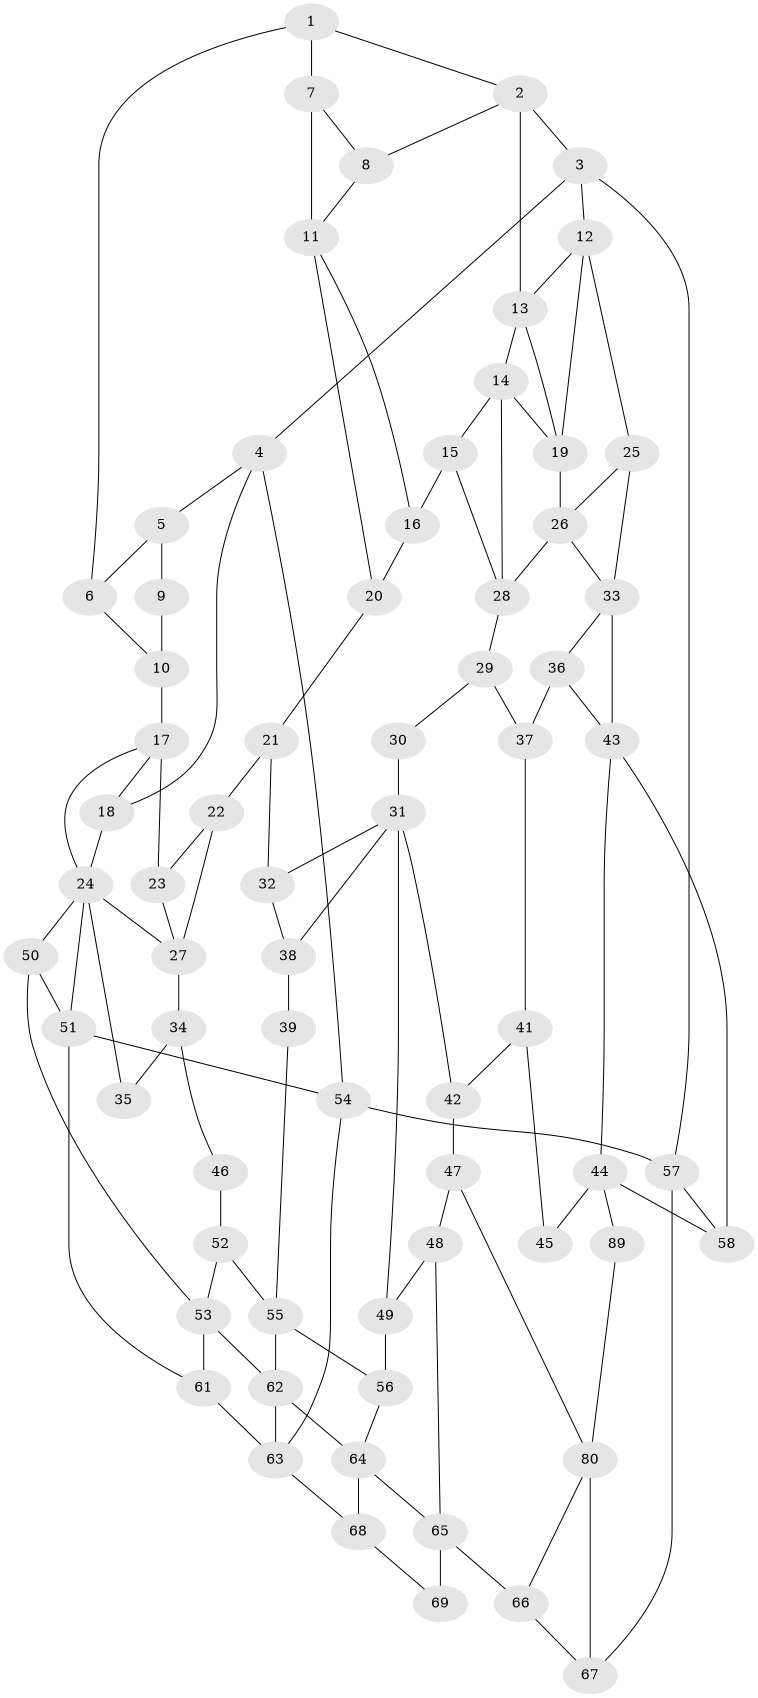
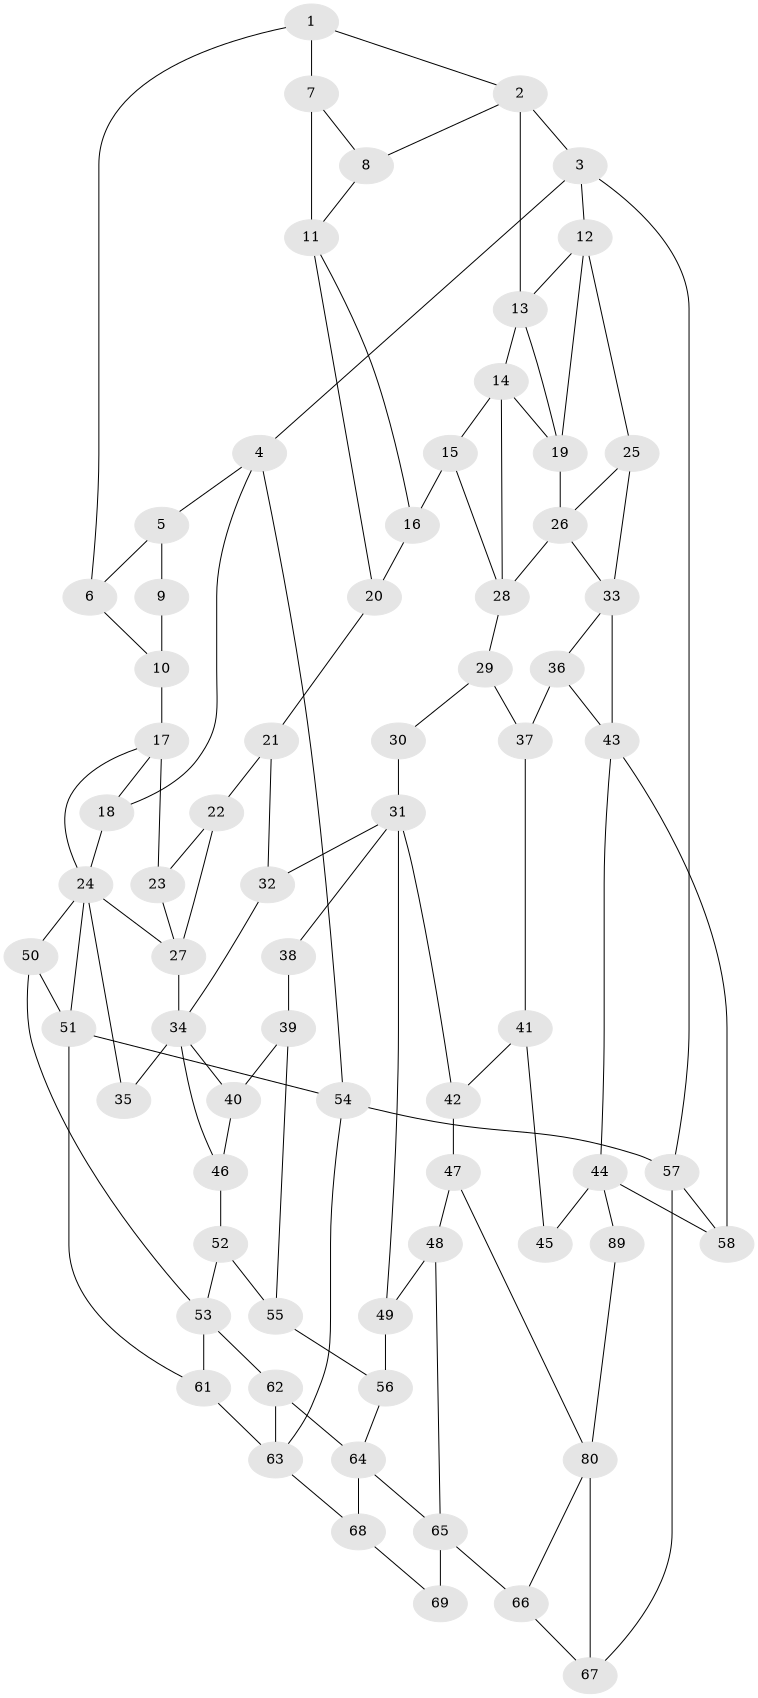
(278, 921) -> (225, 958)
none -> (234, 1100)
(276, 1352) -> none
